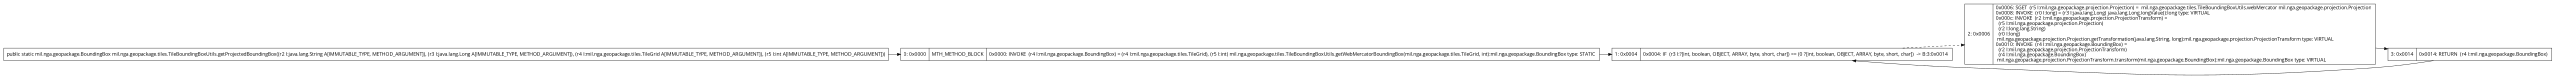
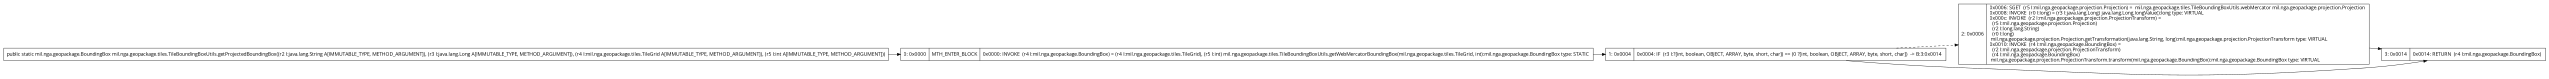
(958, 54) -> (954, 54)
(2145, 74) -> (2135, 74)
